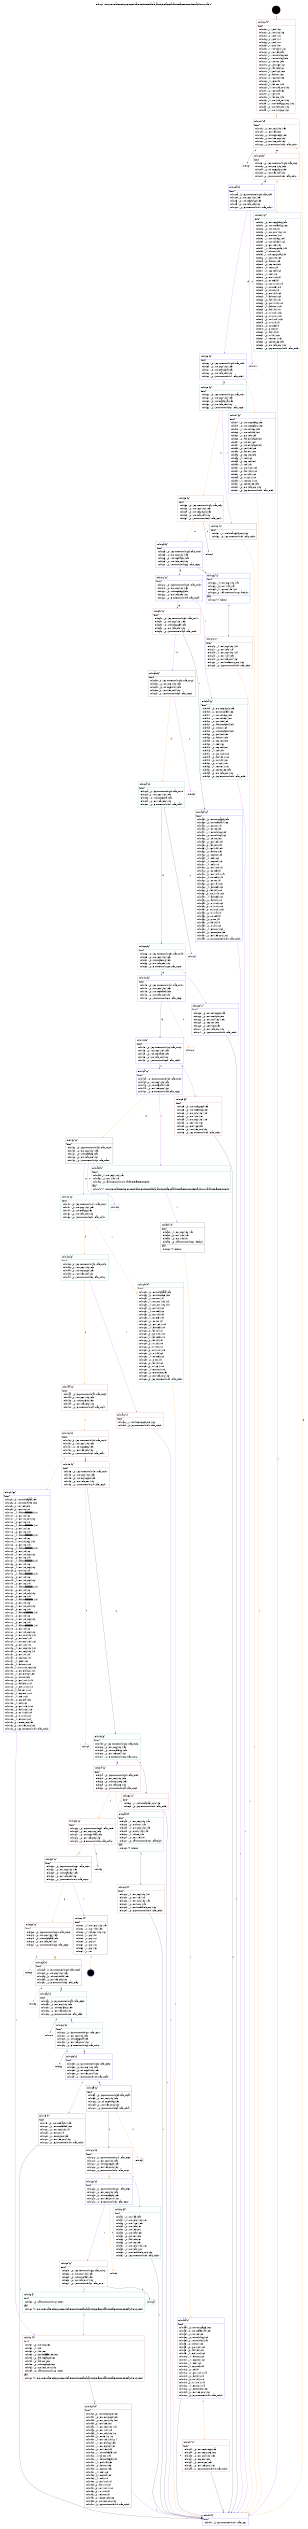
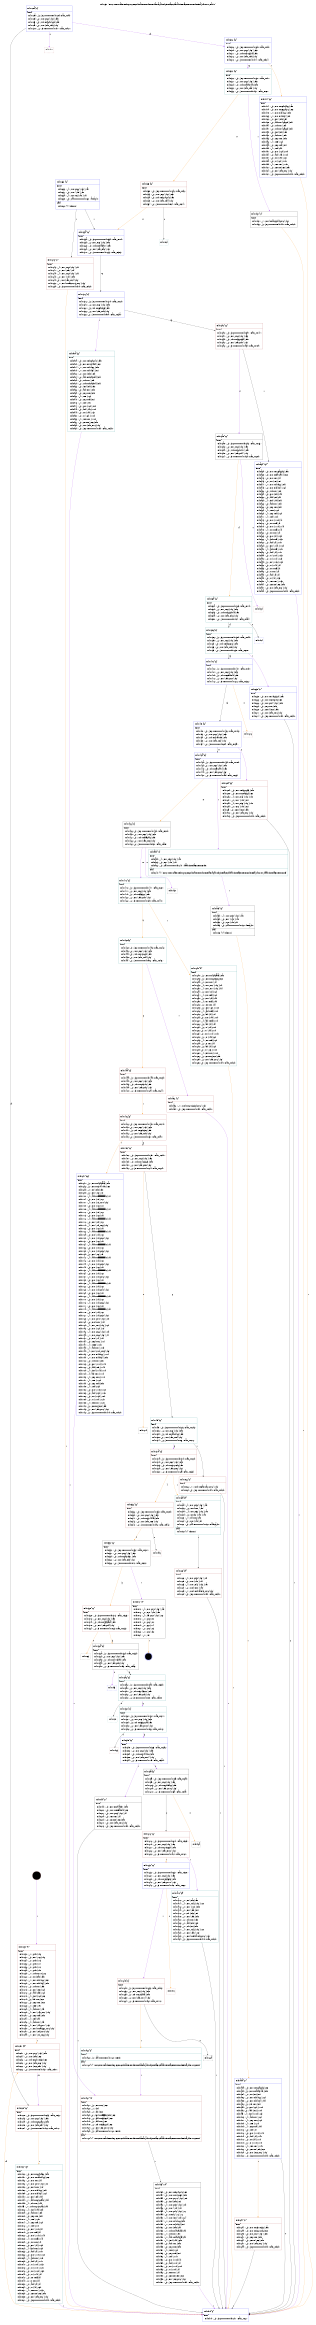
(246, 166) -> none
(264, 182) -> (10, 1065)
(202, 570) -> (89, 219)
